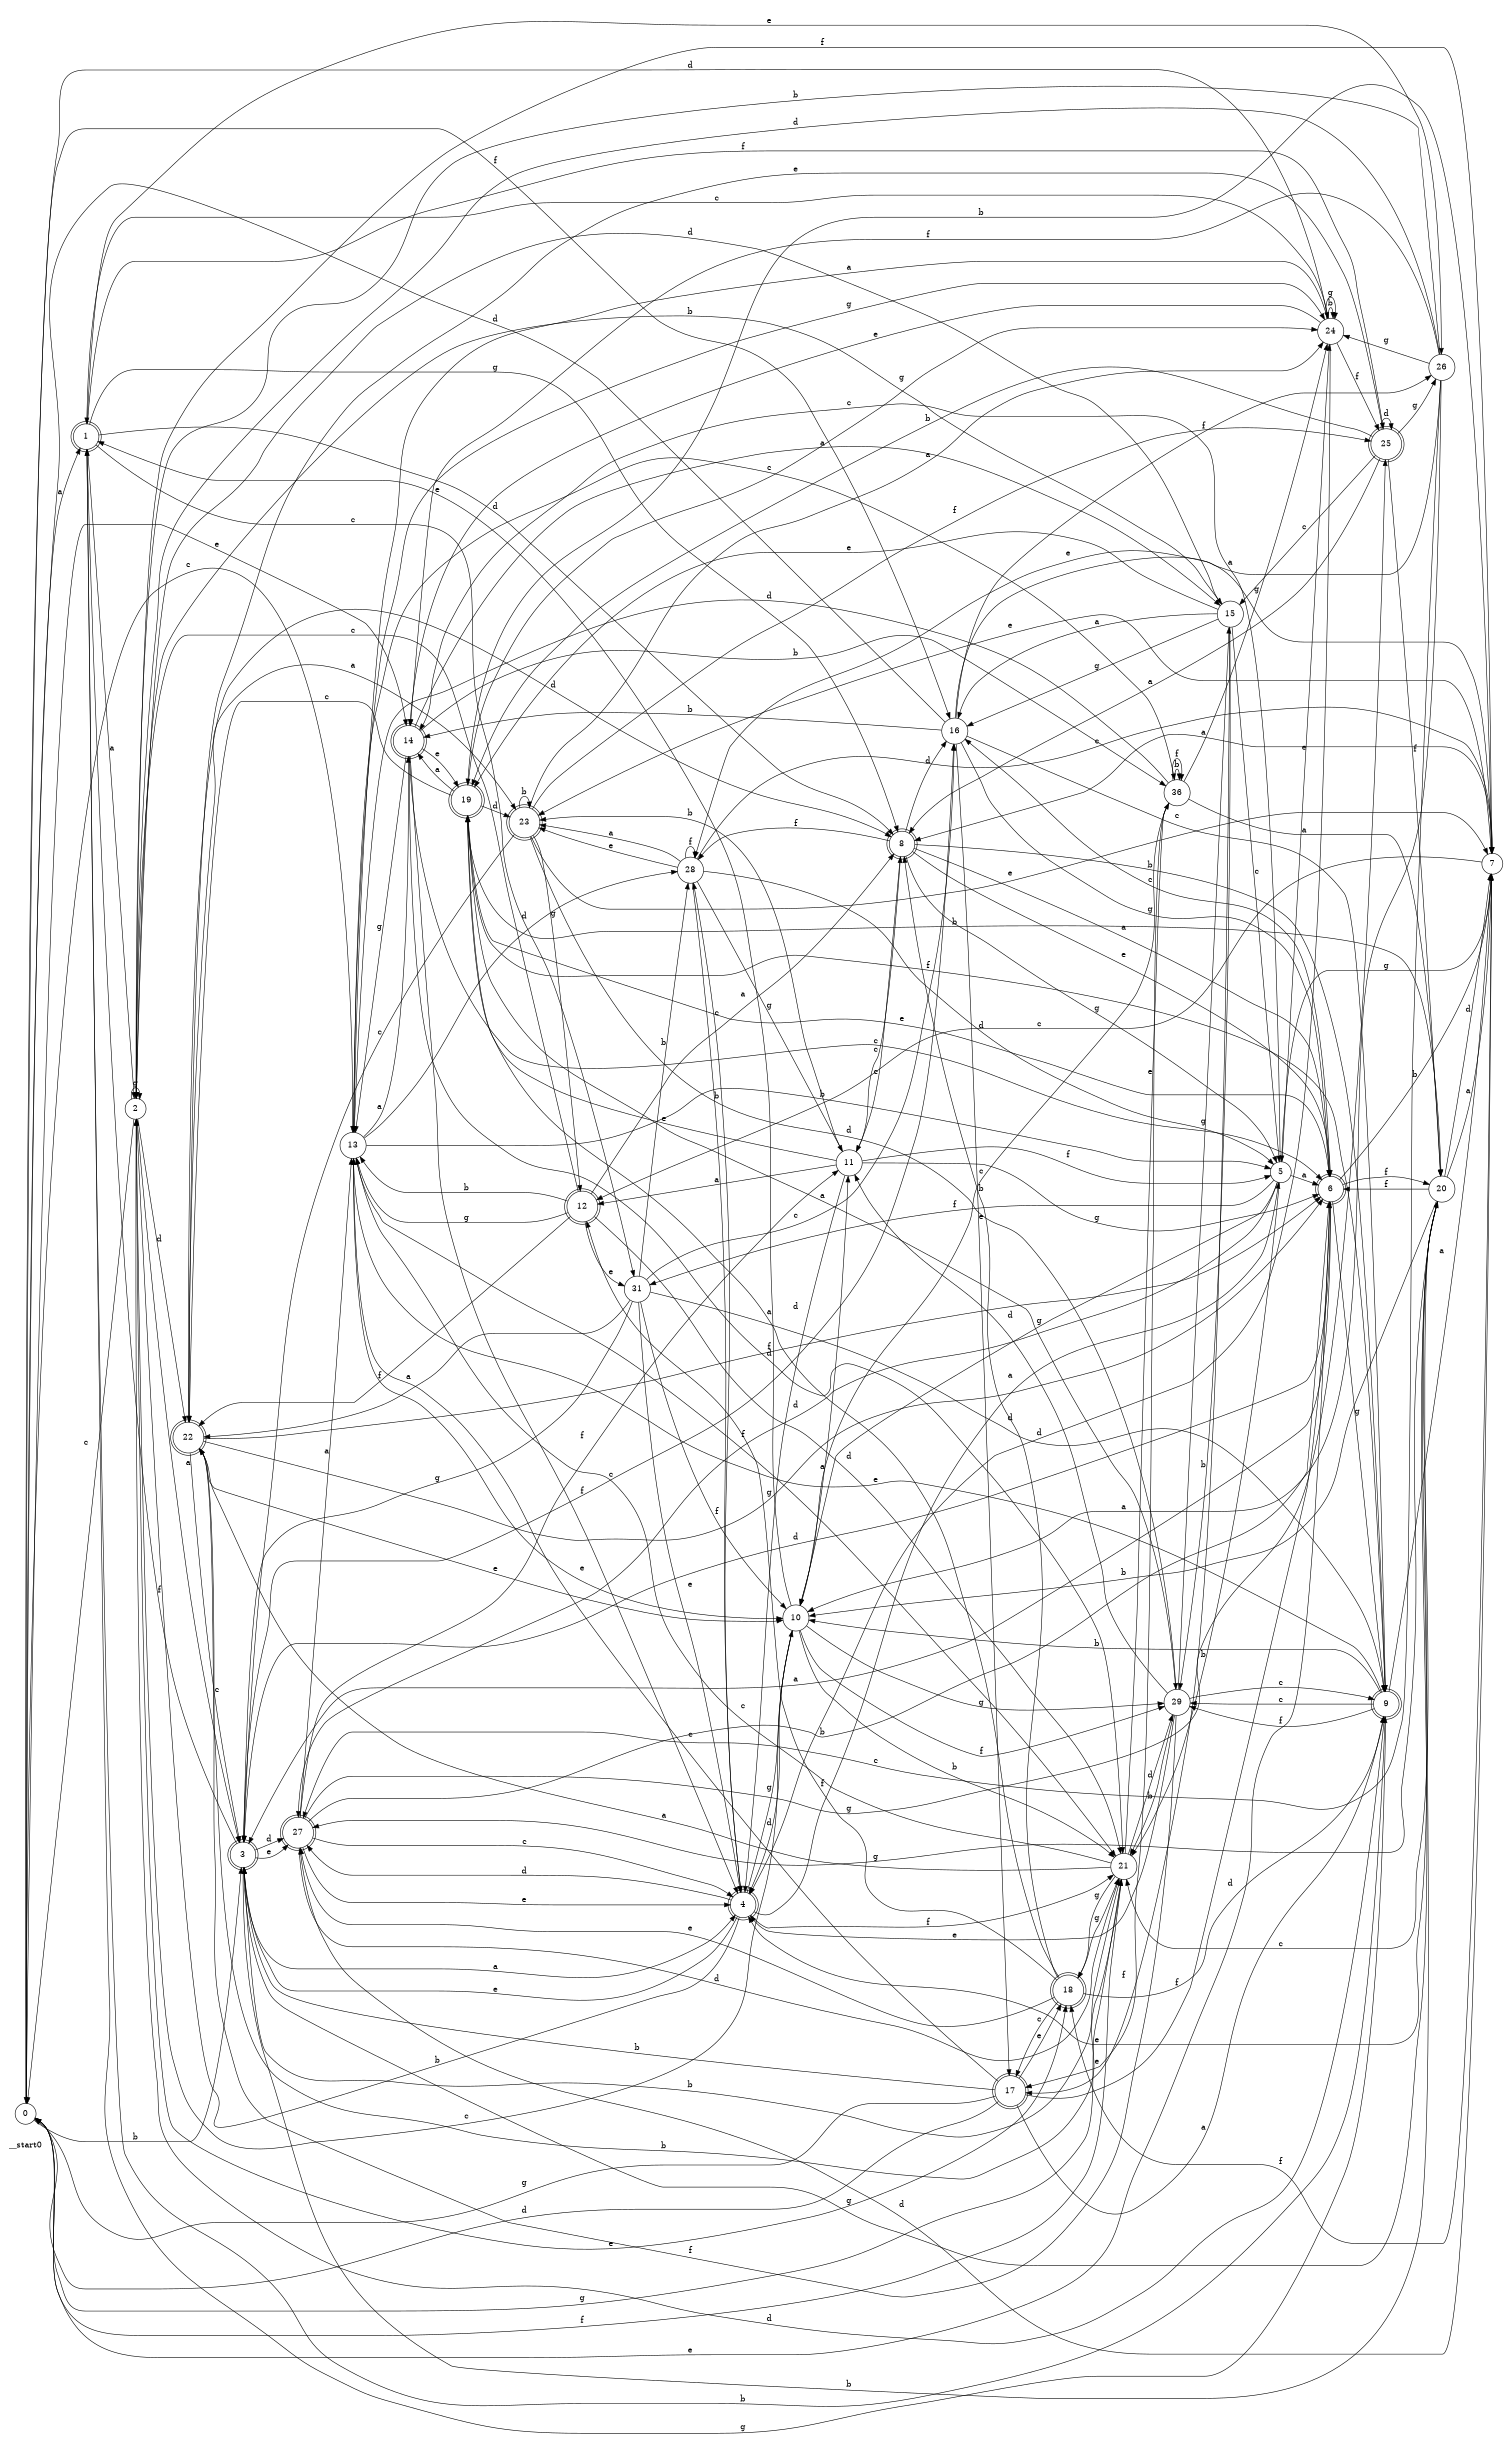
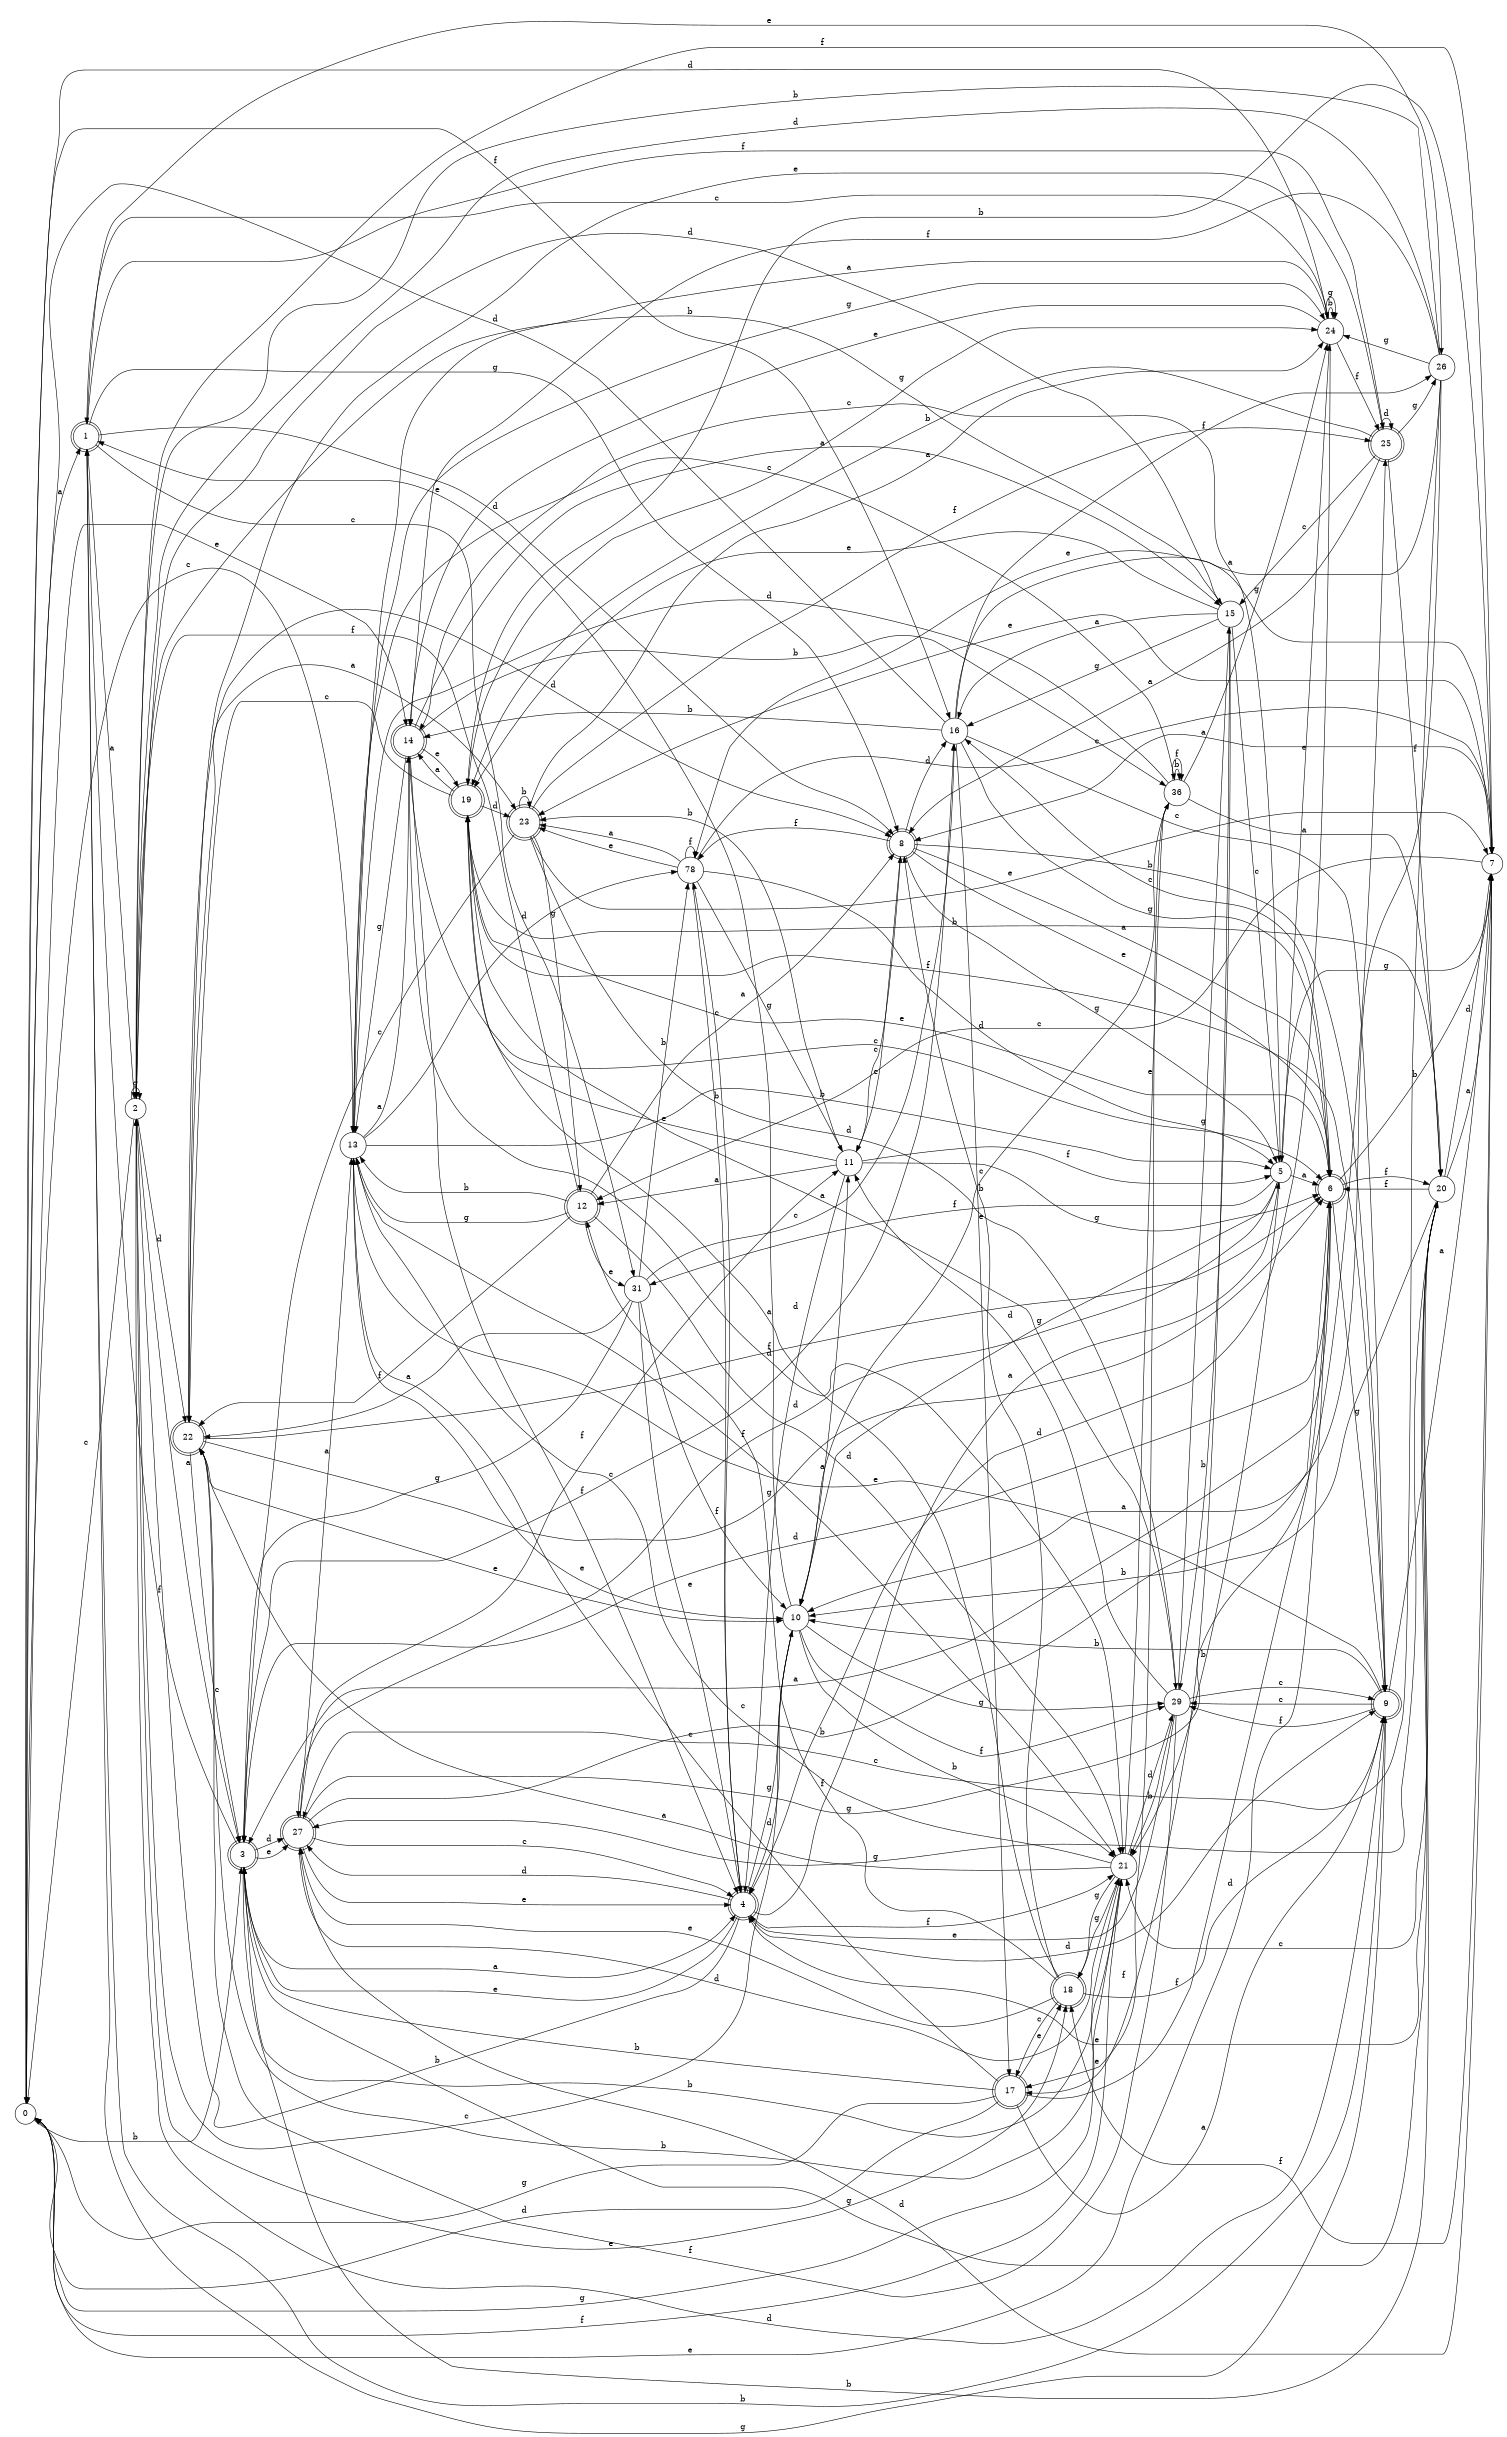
(353, 631) -> (353, 631)
(690, 870) -> (690, 870)
(1048, 1444) -> (1083, 1951)
(26, 2145) -> none
